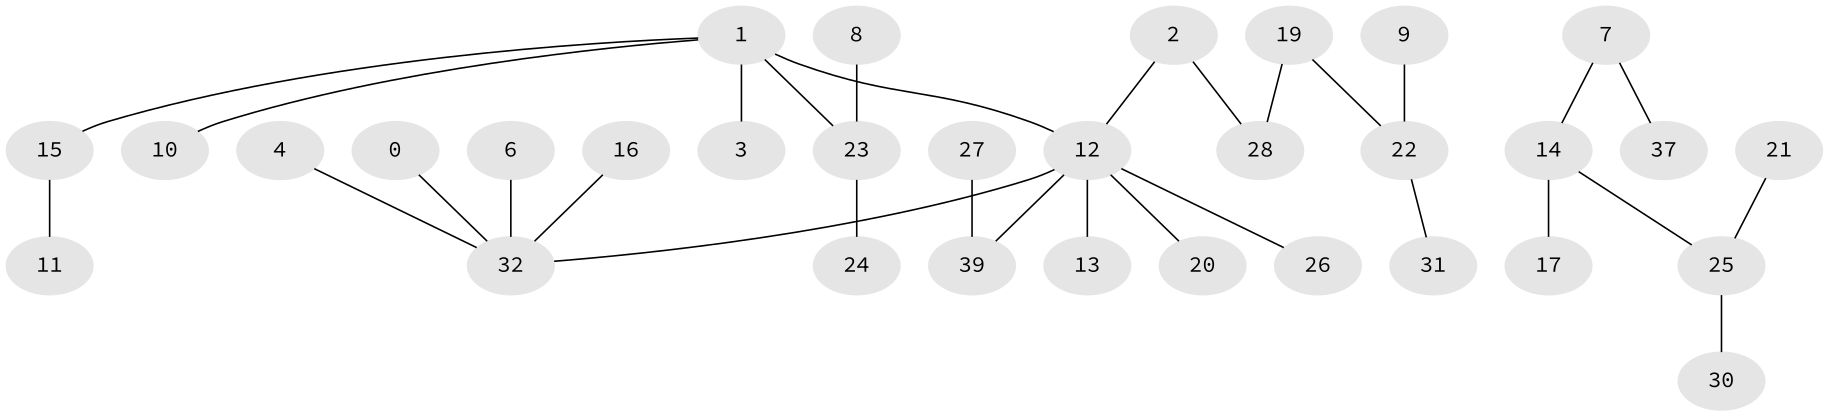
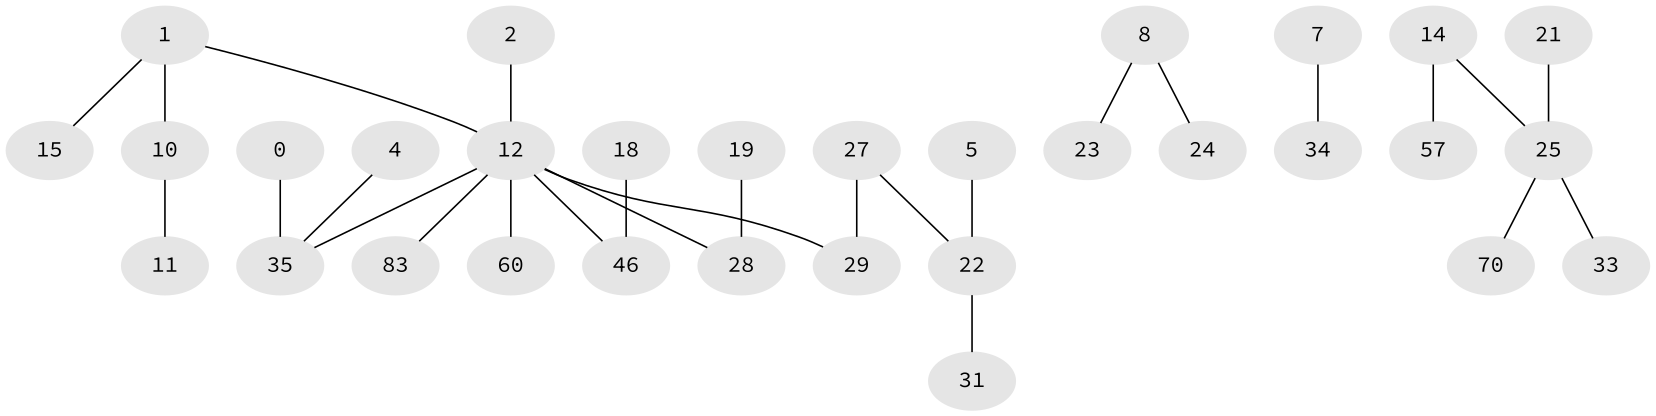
(1404, 35) -> (972, 151)
(799, 93) -> none
(1217, 93) -> (638, 214)
(1347, 93) -> (914, 208)
(1577, 93) -> none
(511, 151) -> none
(626, 151) -> none
none -> (626, 151)
(741, 151) -> none
(1664, 151) -> (1318, 151)
(50, 208) -> (165, 208)
(857, 208) -> (1174, 93)
(511, 266) -> (280, 266)
(972, 266) -> (857, 266)
(1087, 266) -> (396, 266)
(1203, 266) -> (511, 266)
(1318, 266) -> (626, 266)
(1549, 266) -> (1433, 151)
none -> (1606, 266)
(1721, 381) -> (1491, 266)
